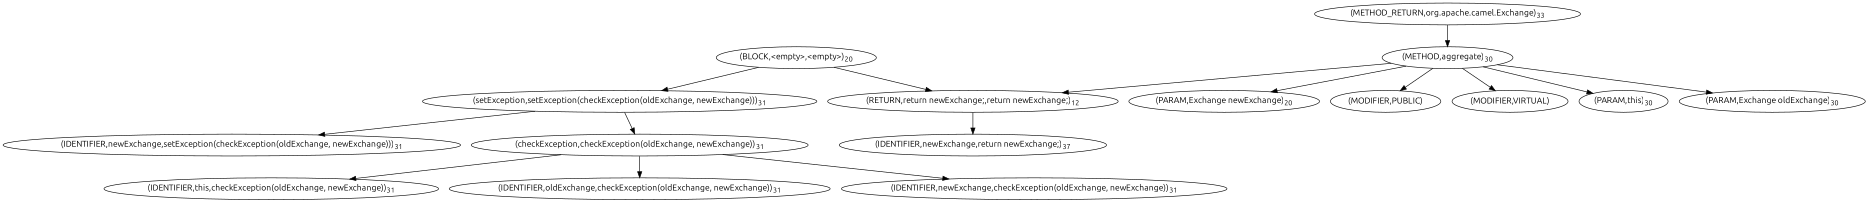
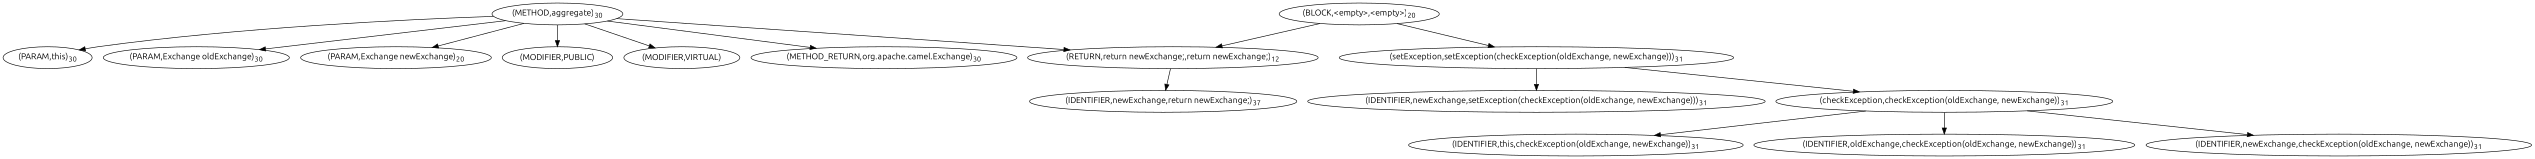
(1541, 13) -> (977, 57)
(1448, 33) -> (709, 34)
